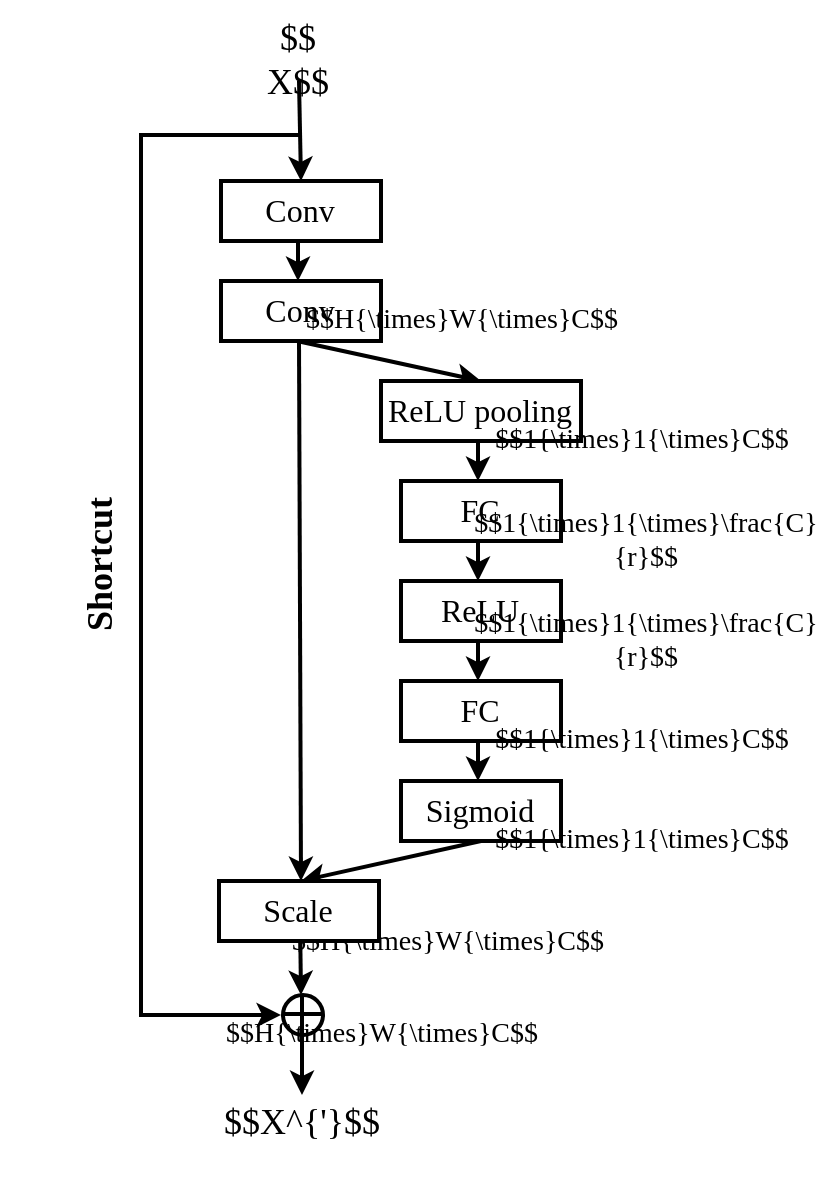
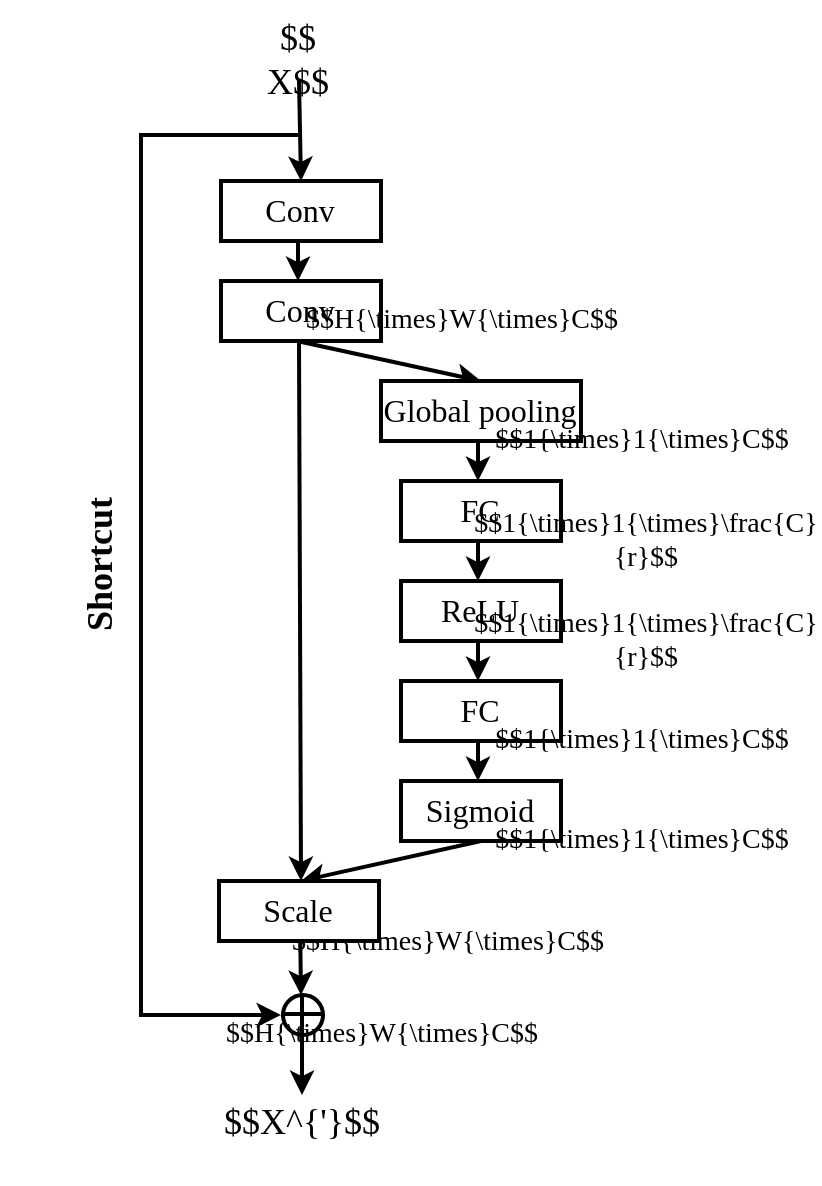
(481, 411) -> (481, 411)
